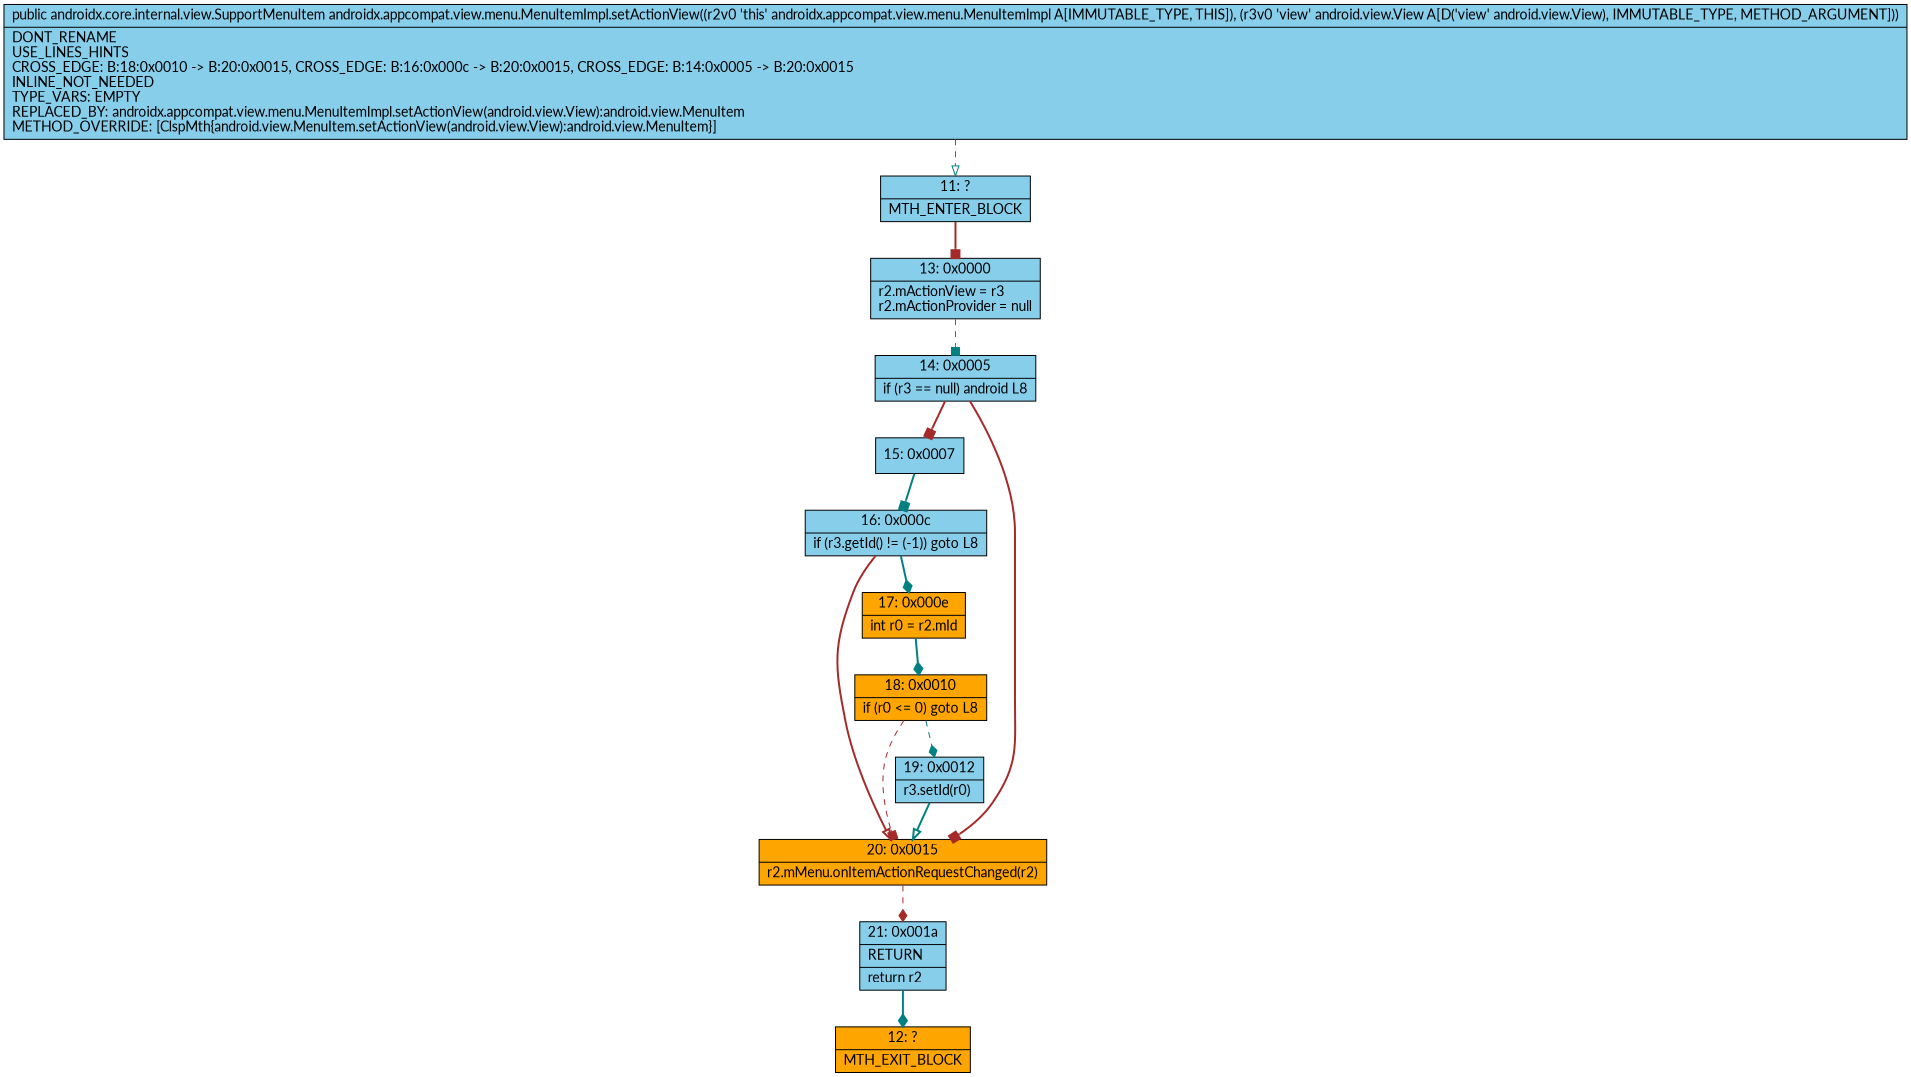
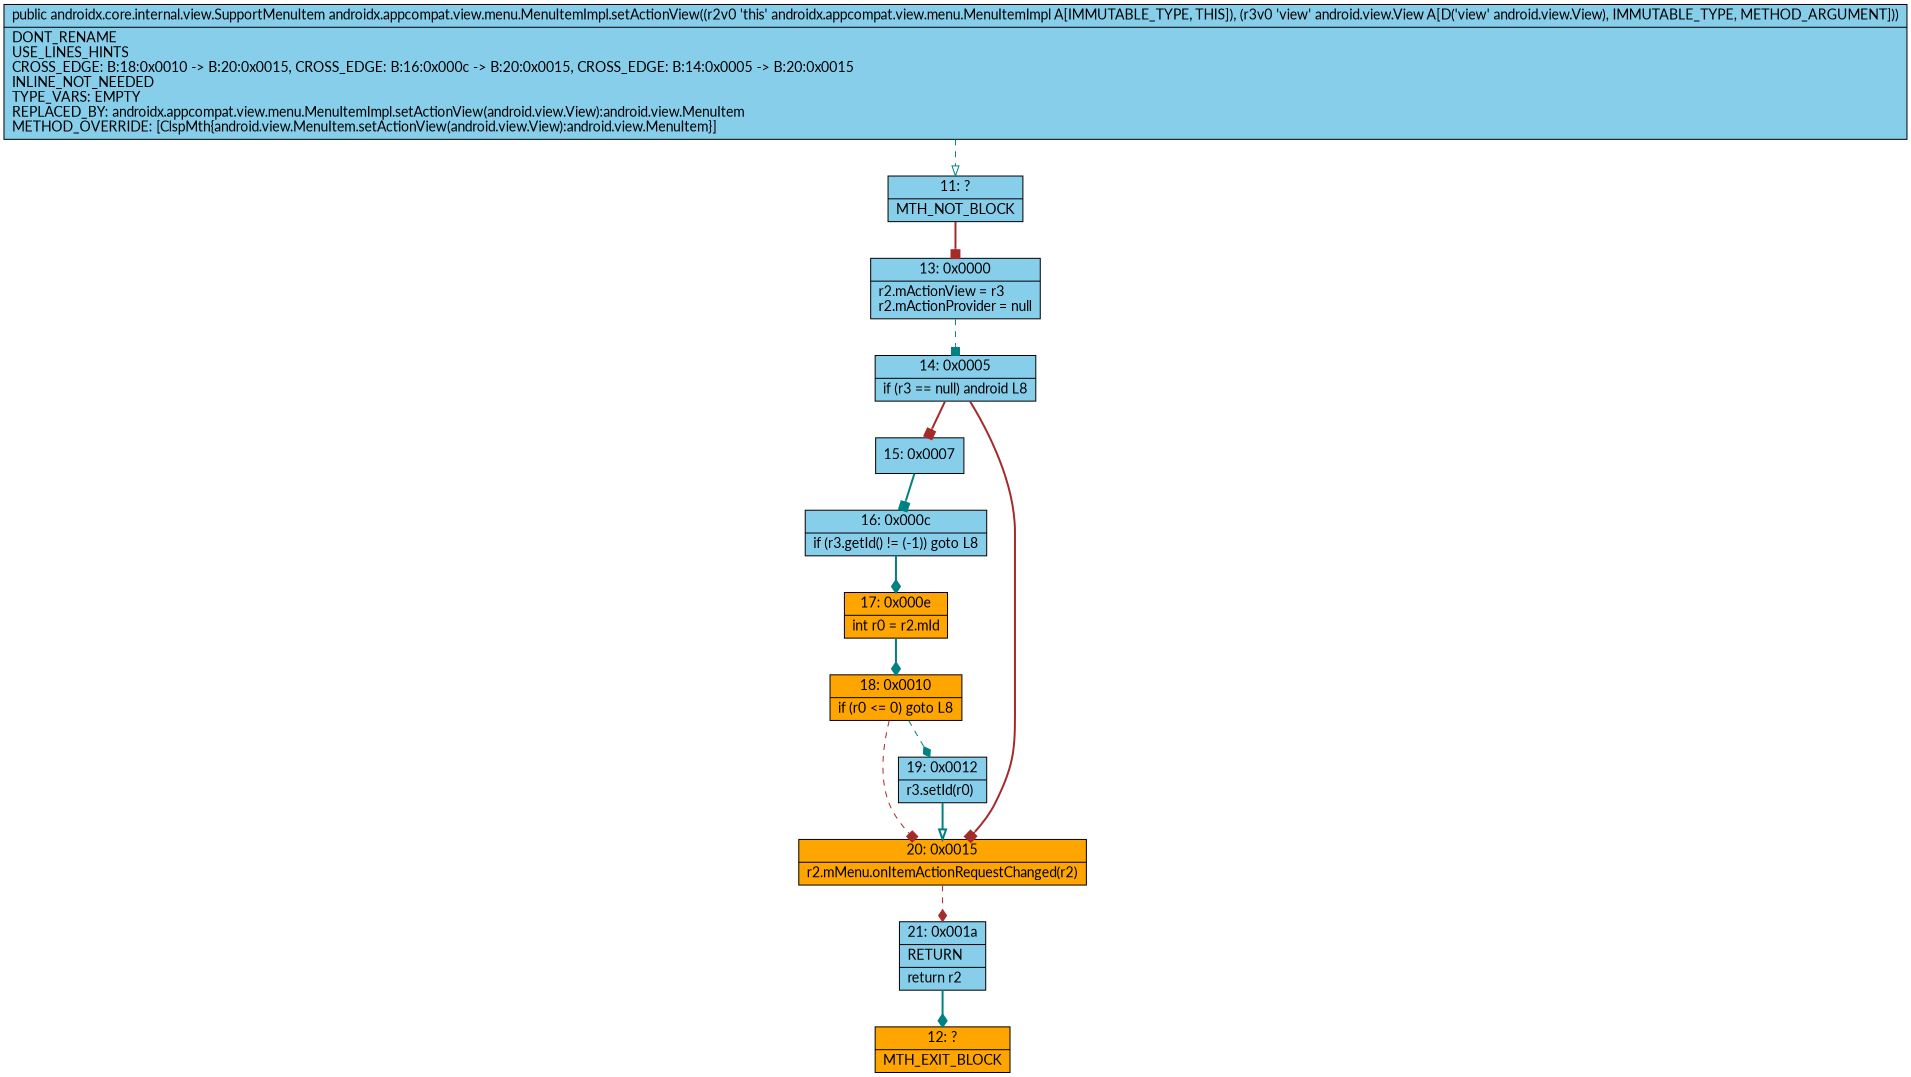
(955, 210) -> (955, 210)
(840, 693) -> none
